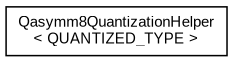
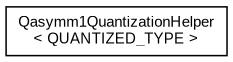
(117, 31) -> (117, 31)
